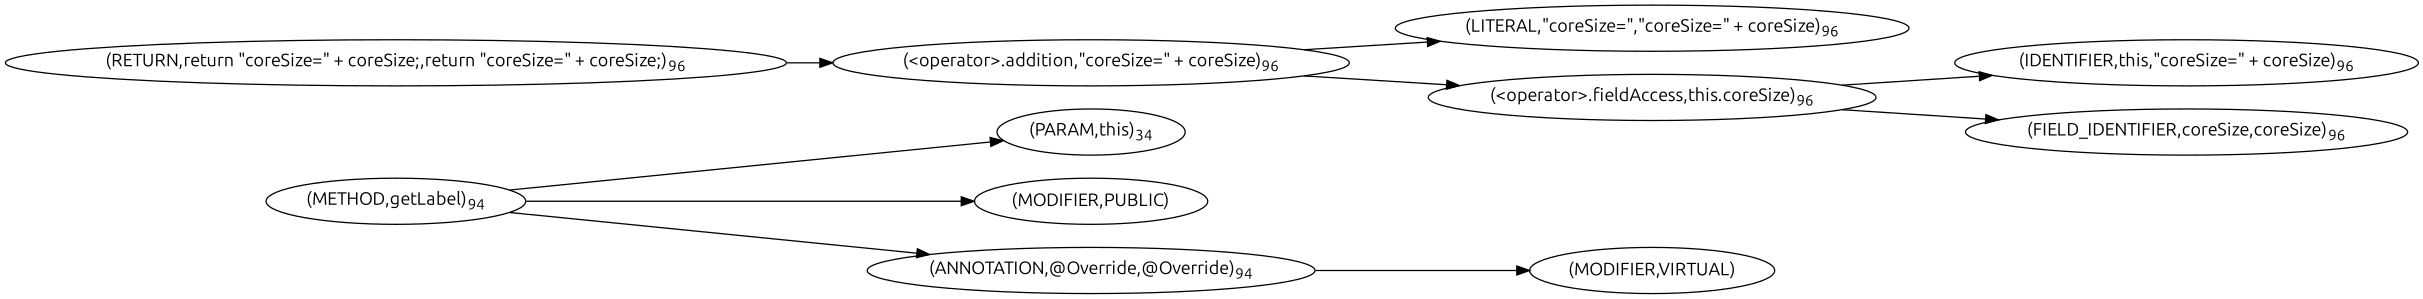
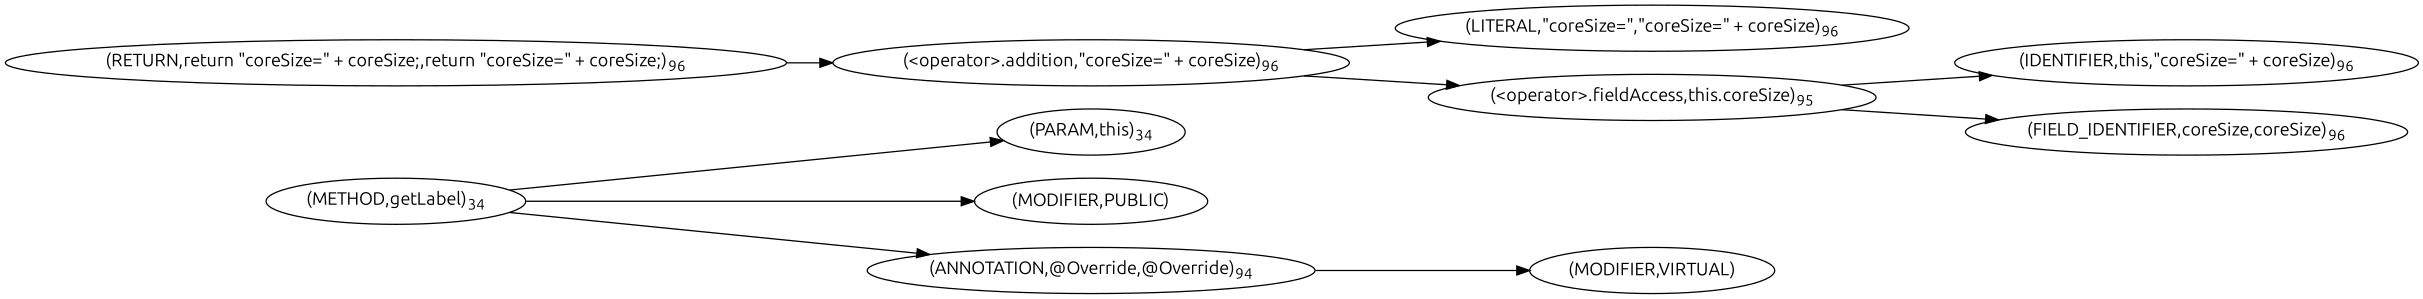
(1805, 96) -> (1805, 96)
(477, 199) -> (477, 199)
